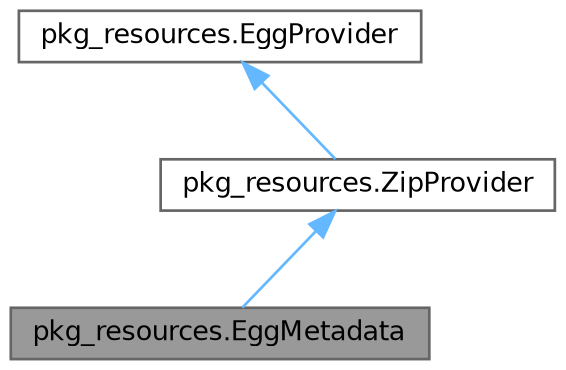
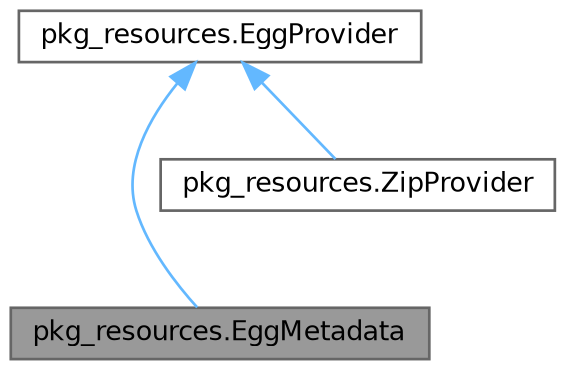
(279, 269) -> (134, 199)
